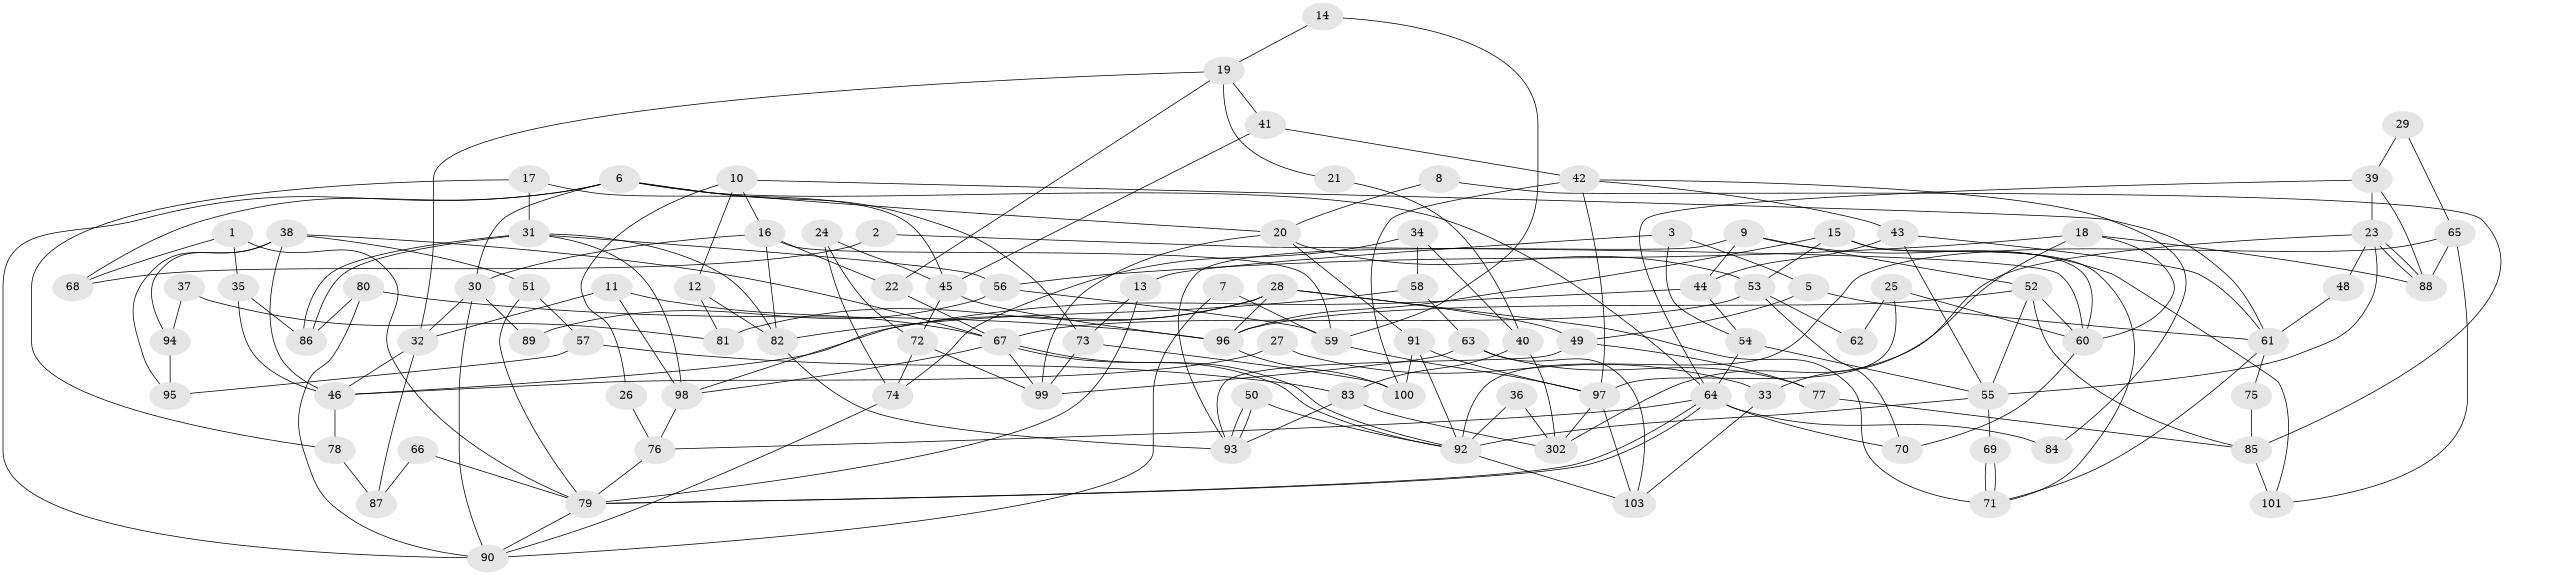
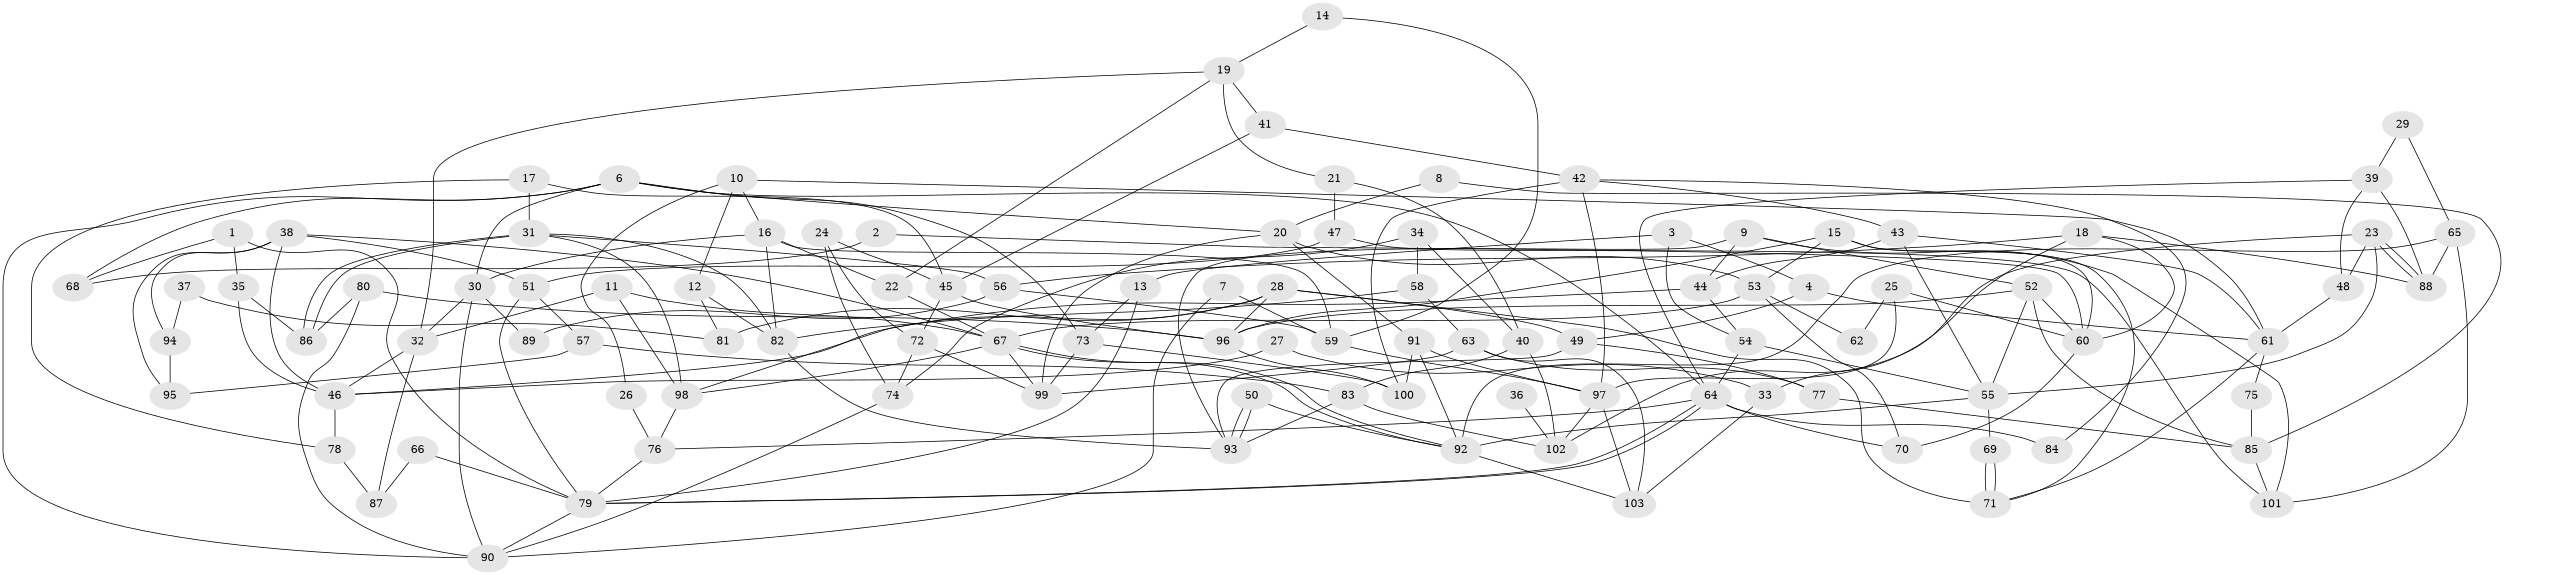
(2372, 208) -> (2342, 230)
none -> (1335, 233)
(1809, 288) -> (1809, 288)
(1488, 424) -> none
(1556, 450) -> (1556, 450)
